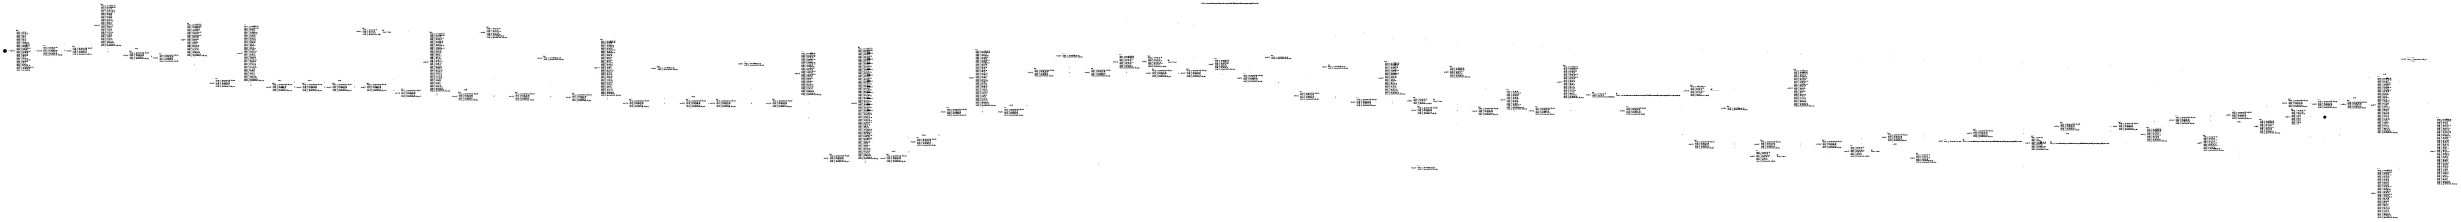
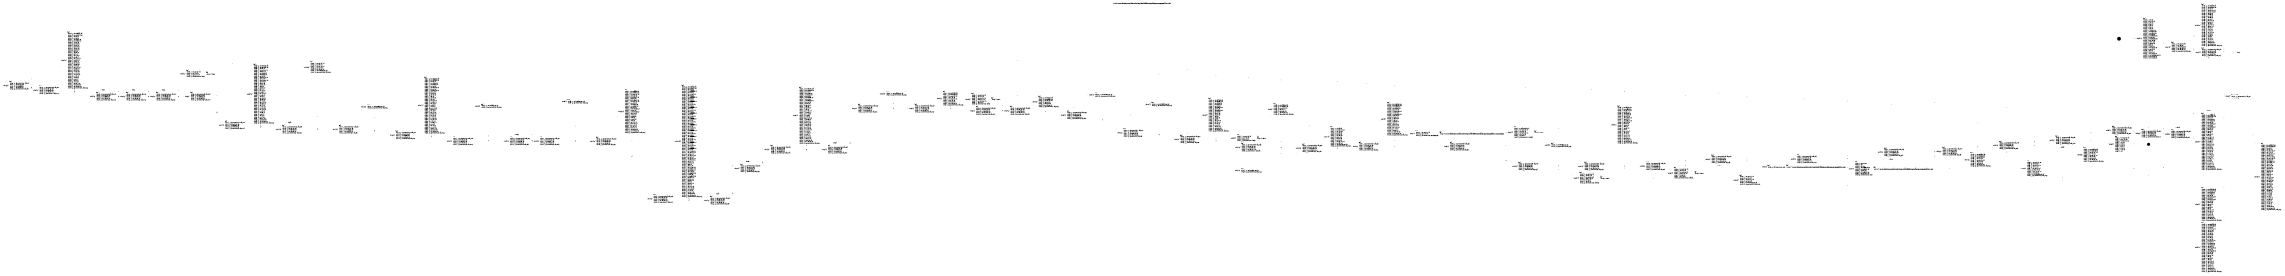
(136, 56) -> none
